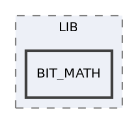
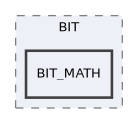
(69, 28) -> (69, 28)
